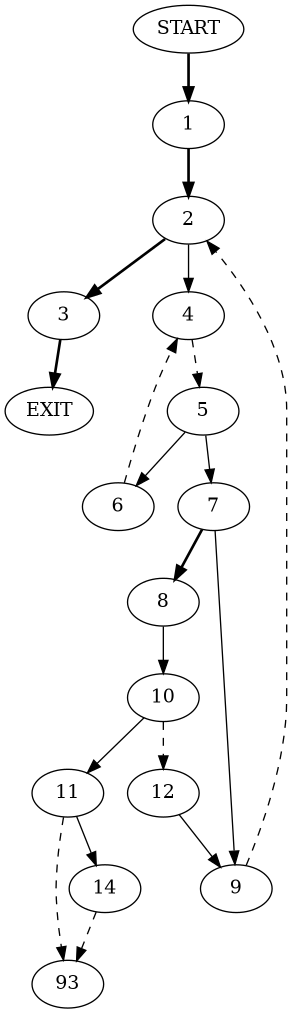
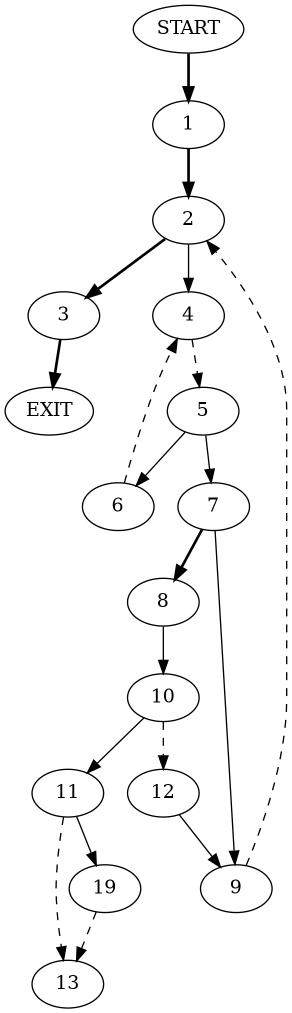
(105, 889) -> (105, 889)
(68, 984) -> (68, 984)
